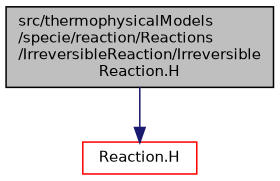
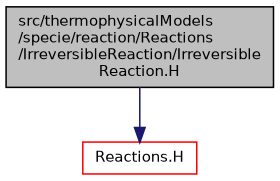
(140, 158) -> (140, 158)
